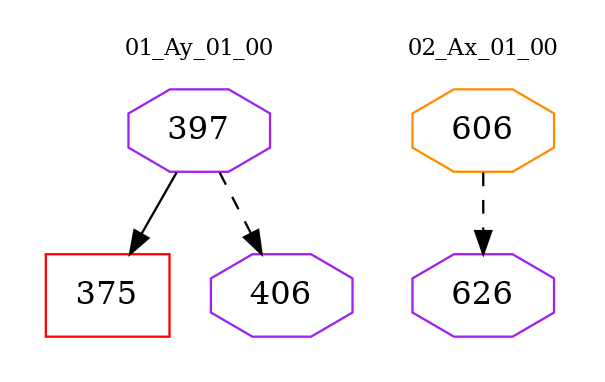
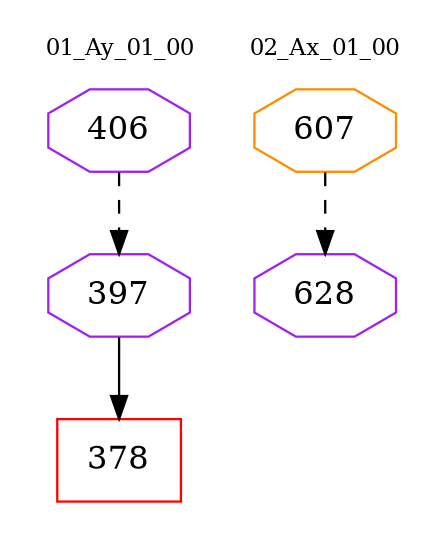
(483, 131) -> (325, 131)
(235, 203) -> (119, 202)
(108, 295) -> (119, 460)
(483, 295) -> (325, 295)
